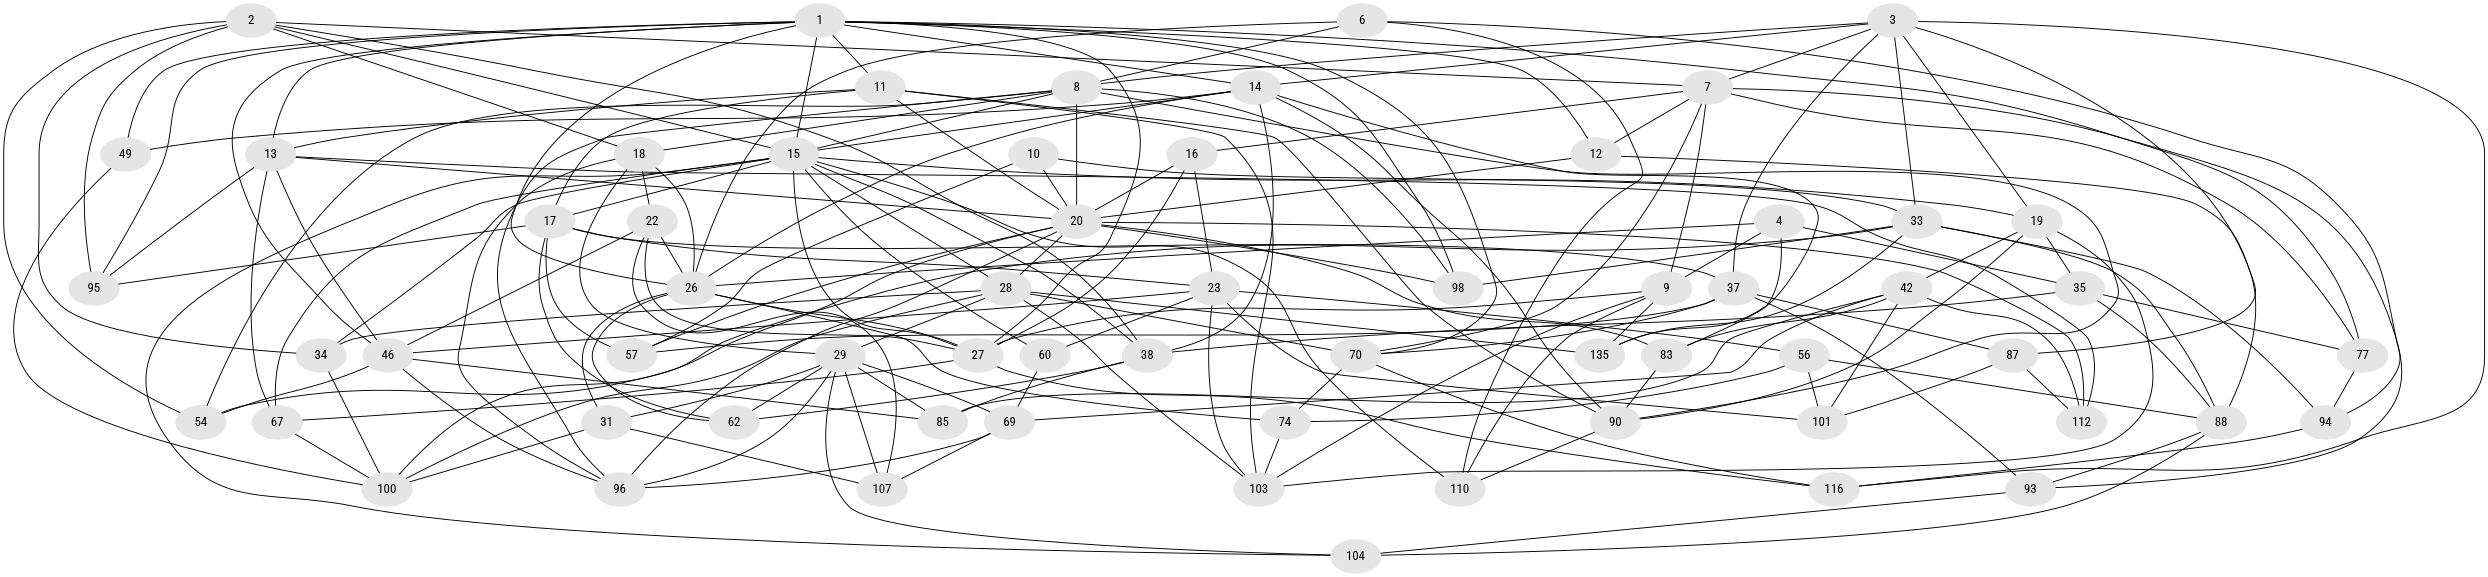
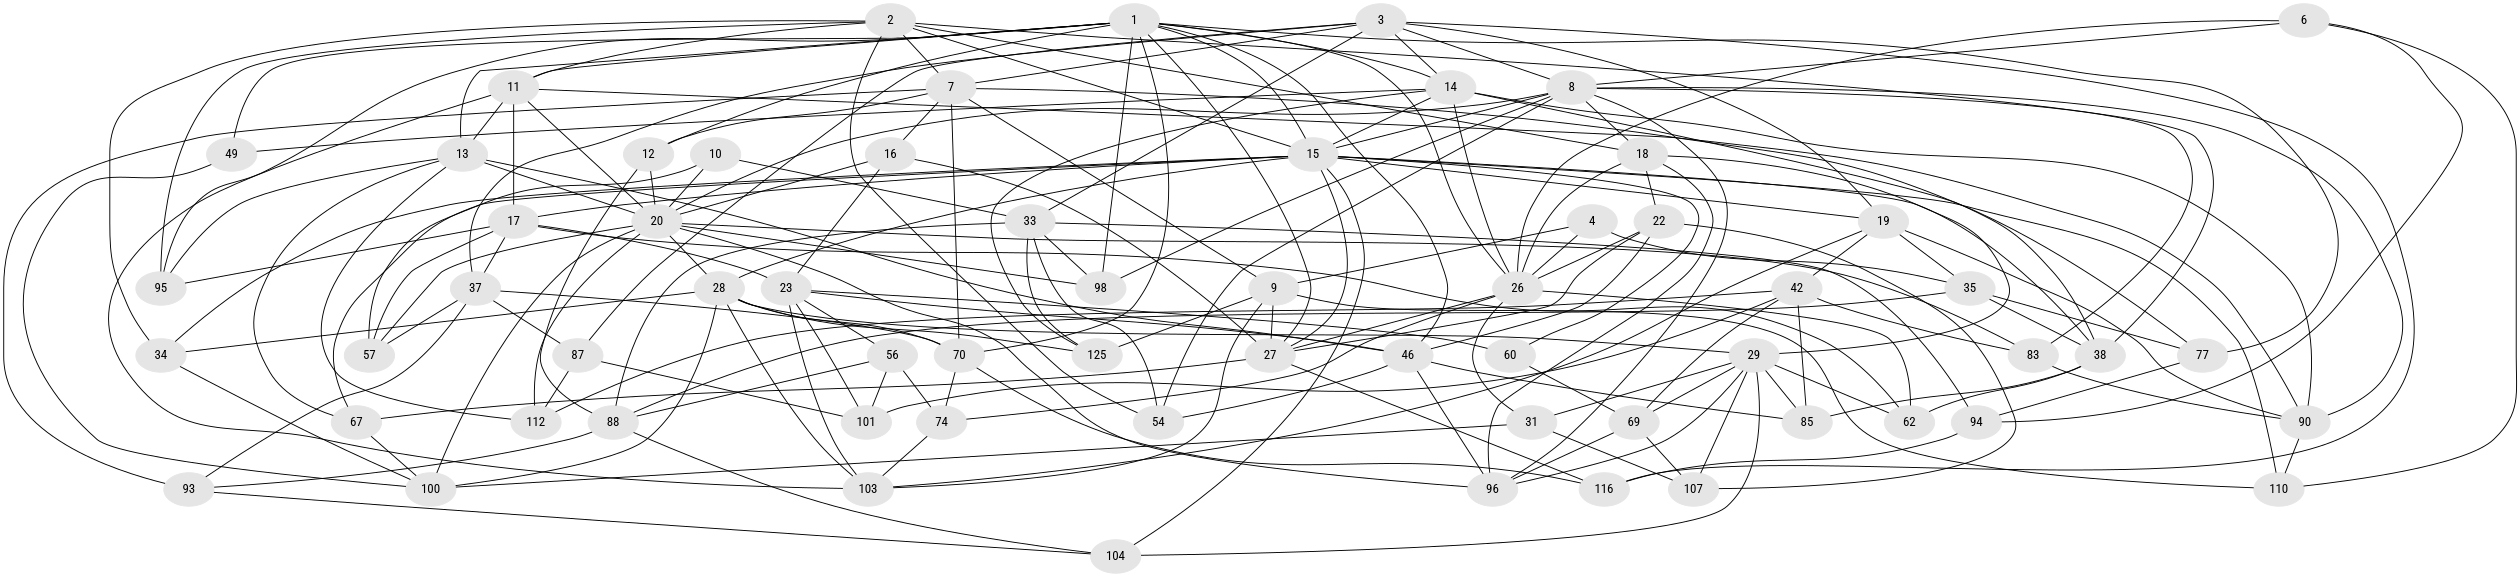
none -> (673, 45)
(1777, 286) -> (2182, 149)
(1600, 355) -> (1097, 355)
